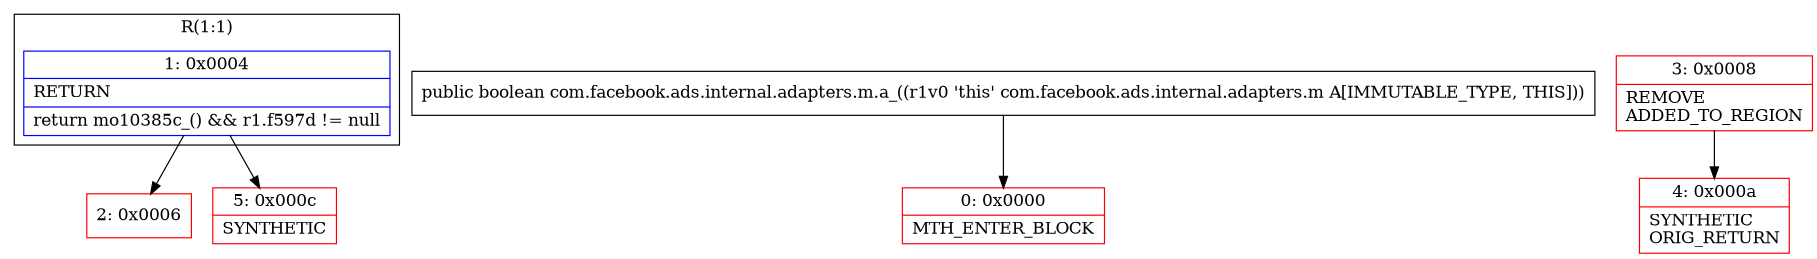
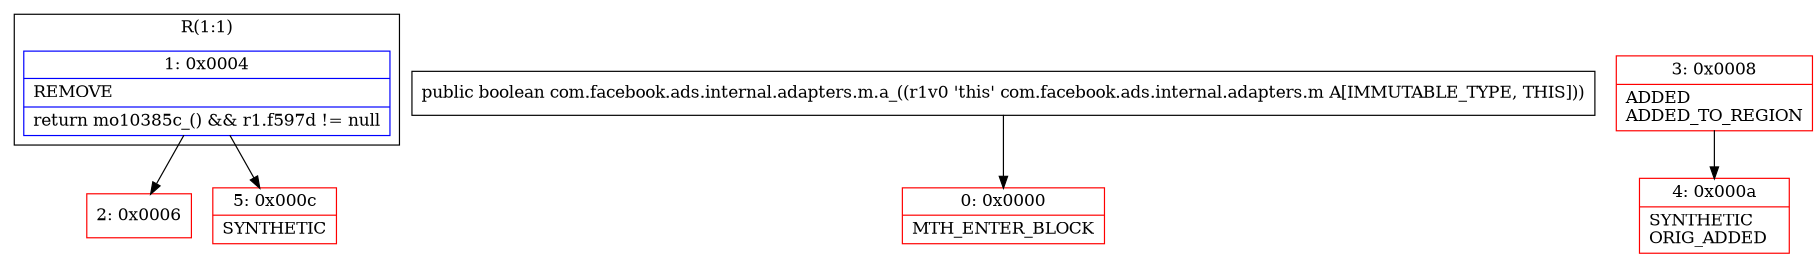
(72, 92) -> (73, 92)
(1666, 98) -> (1658, 98)
(1714, 238) -> (1708, 238)
